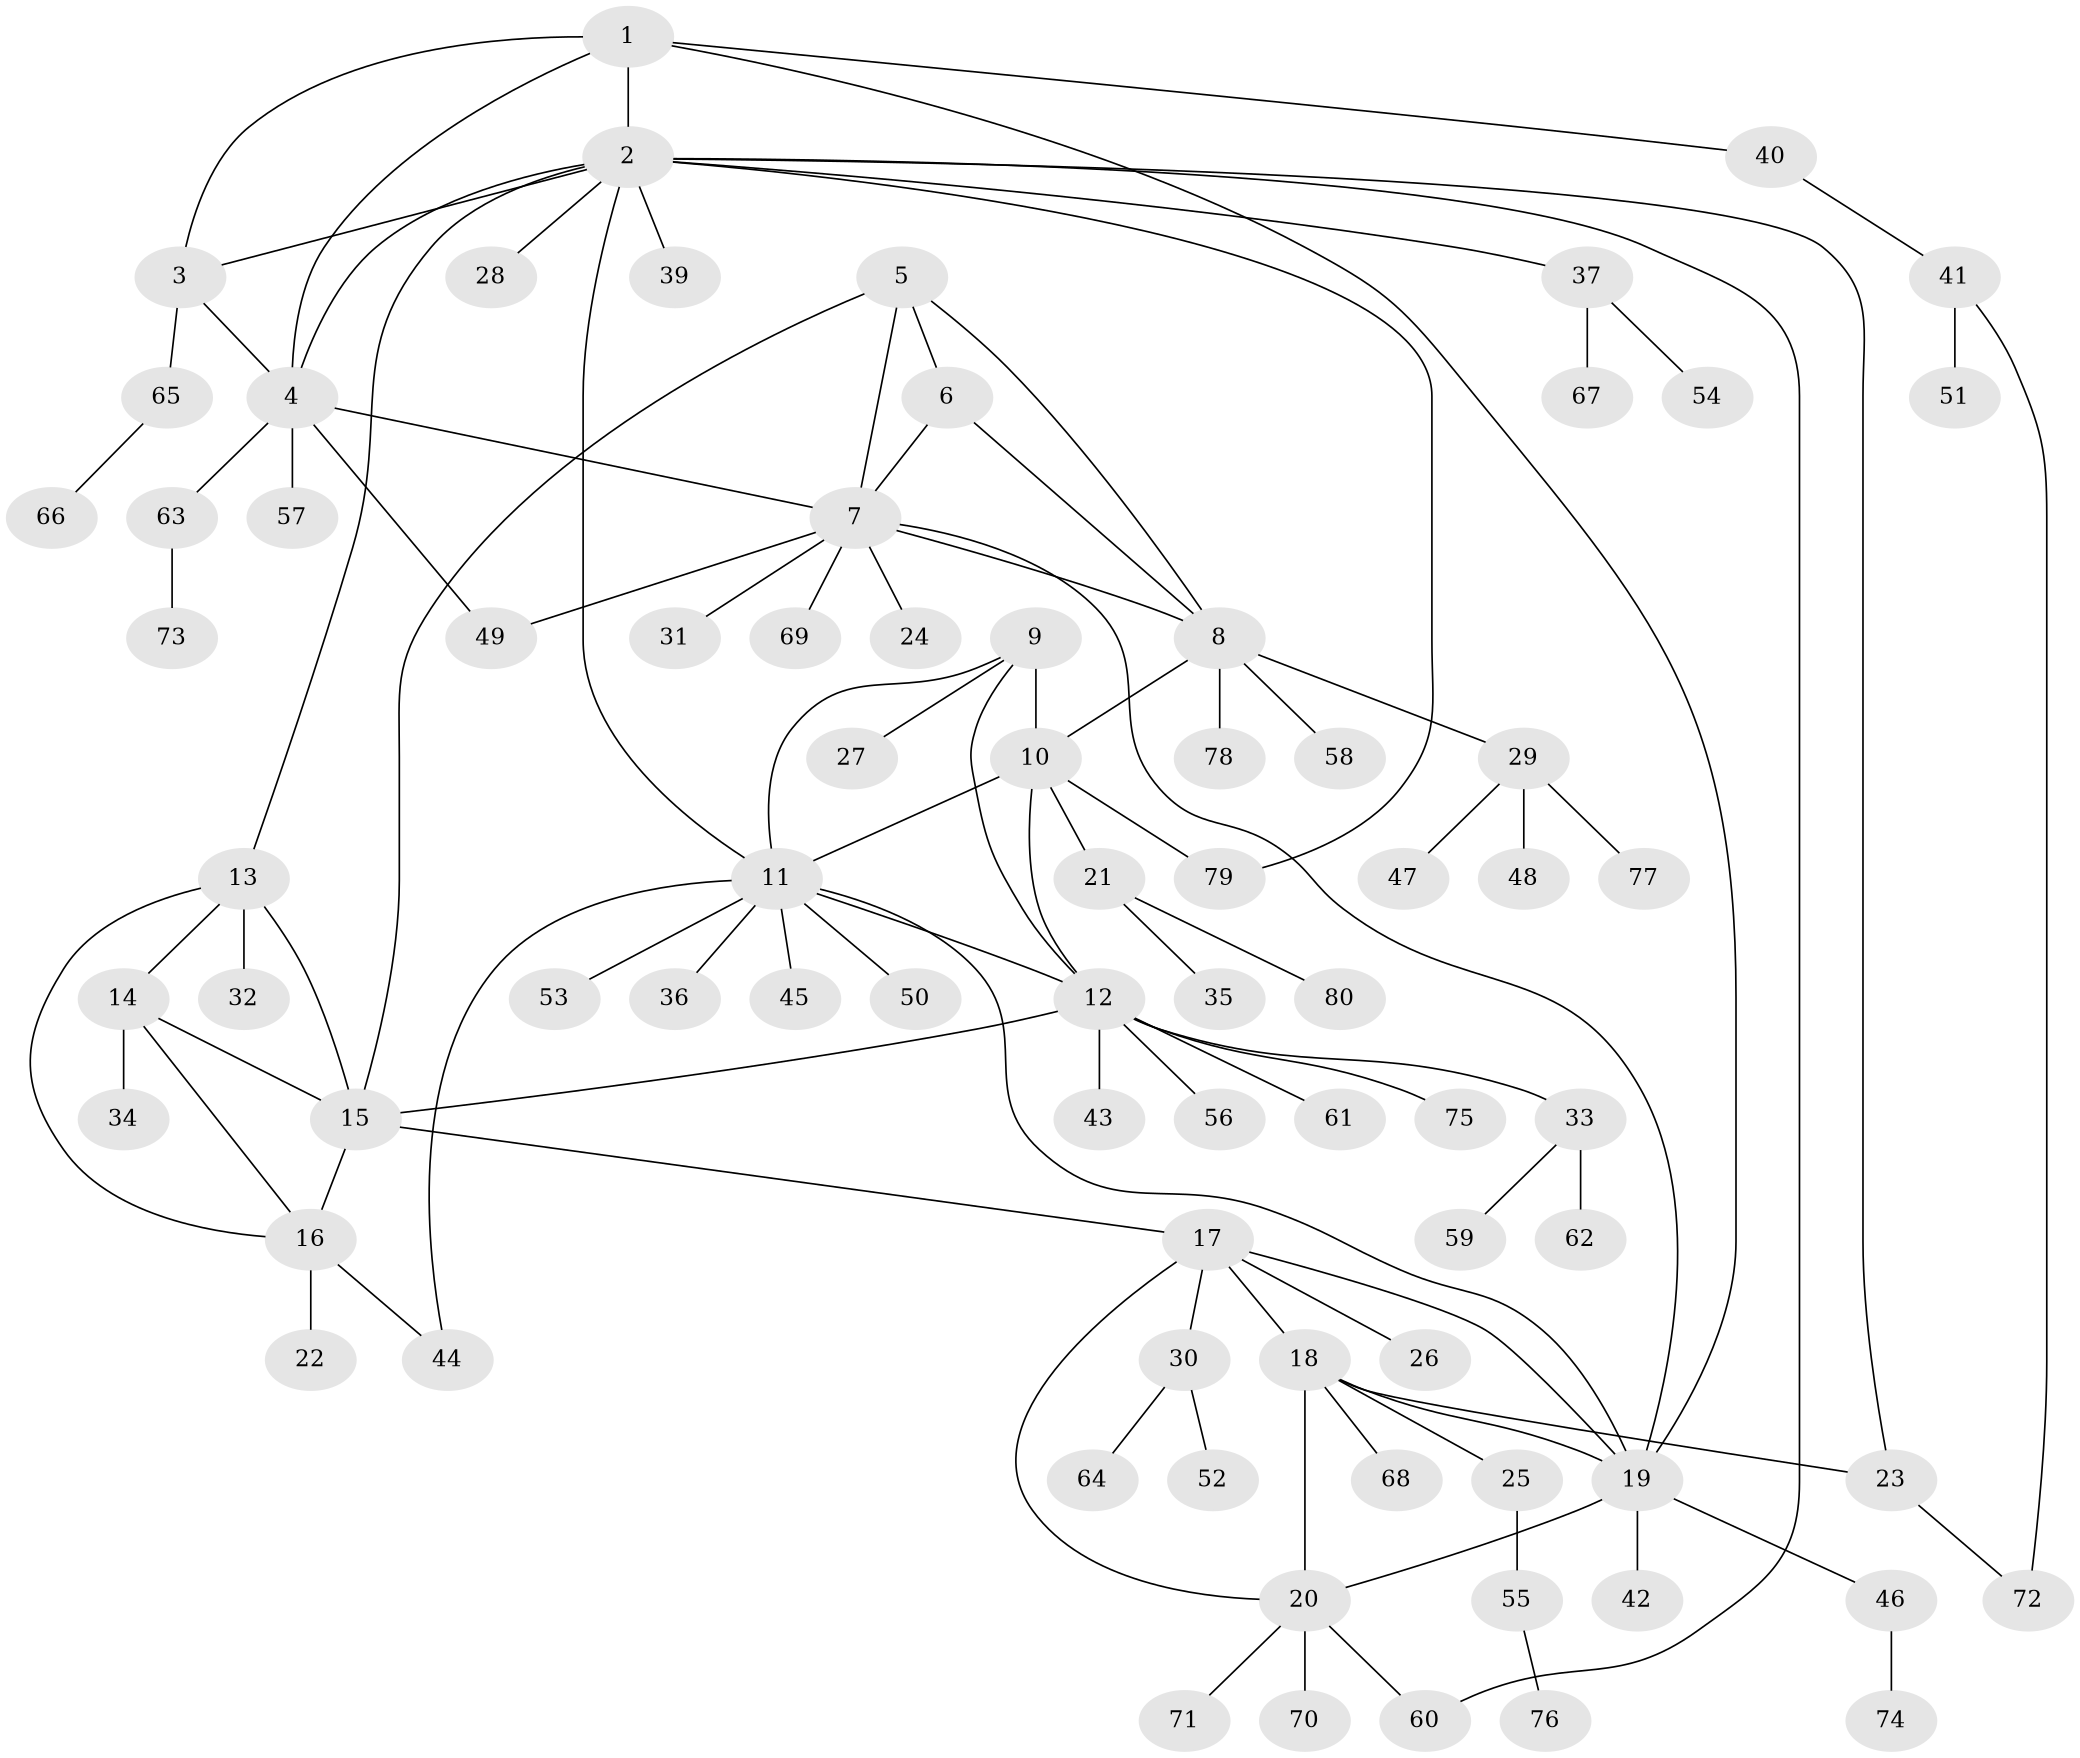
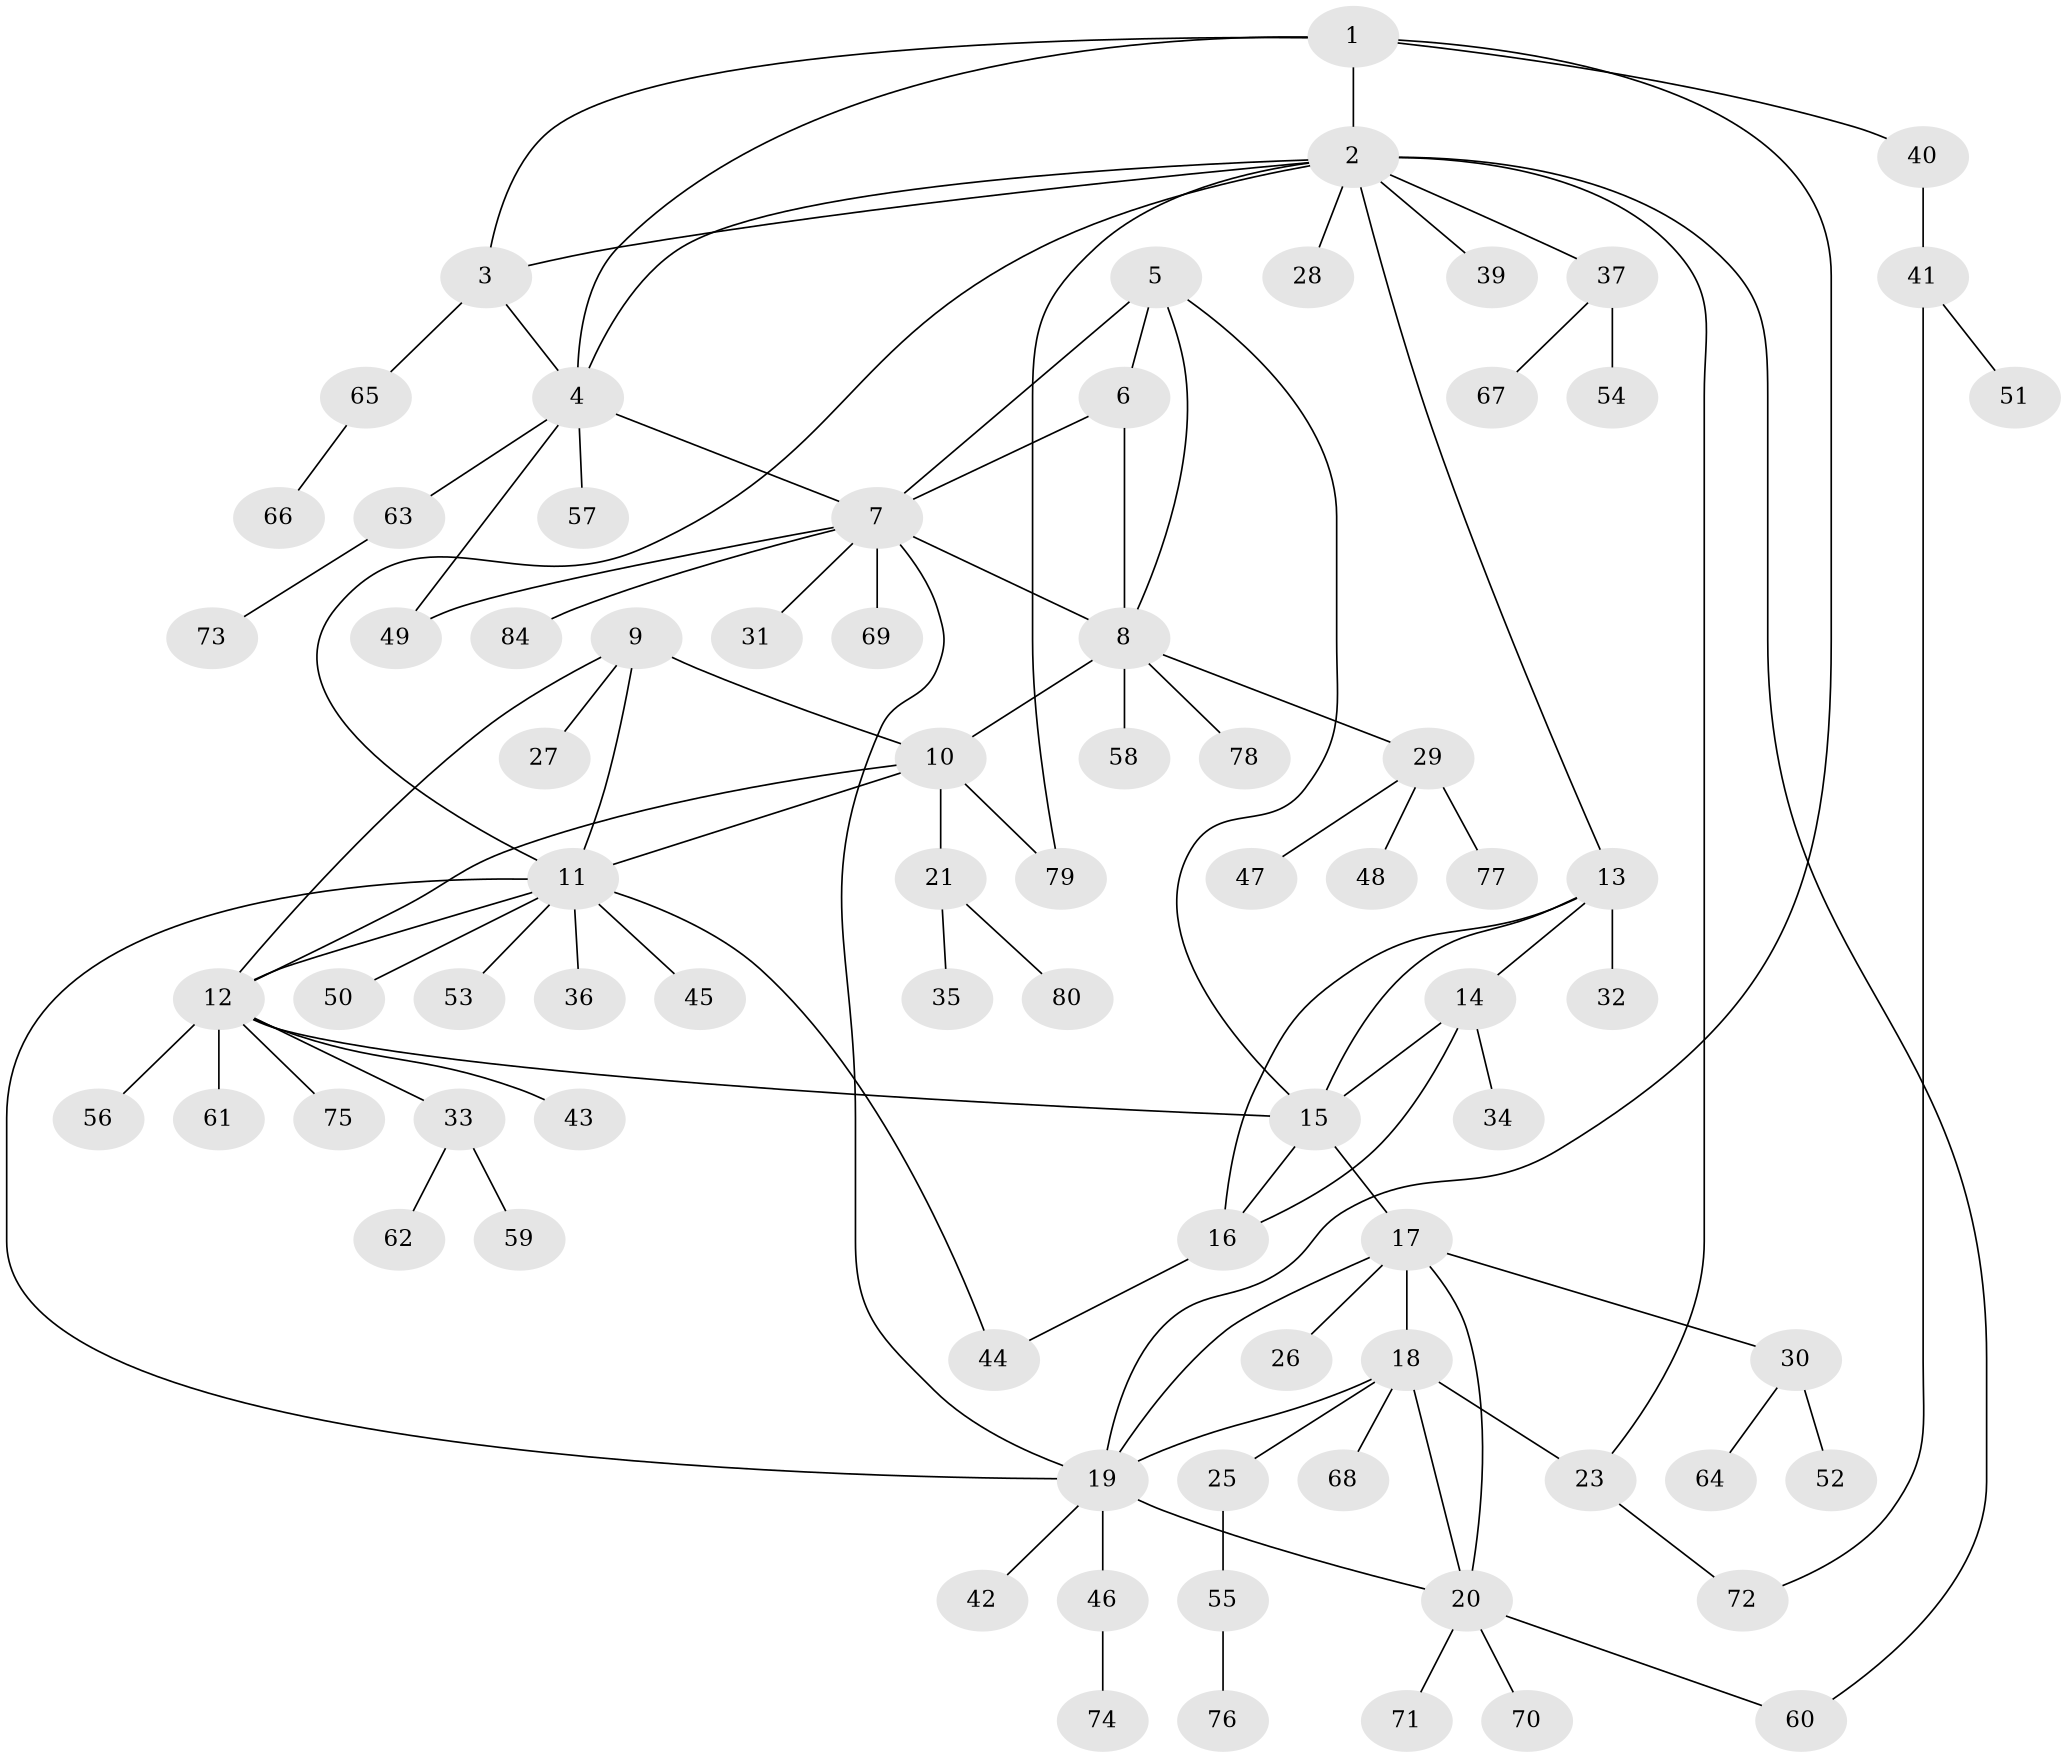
(916, 638) -> (516, 638)
(311, 1360) -> none
